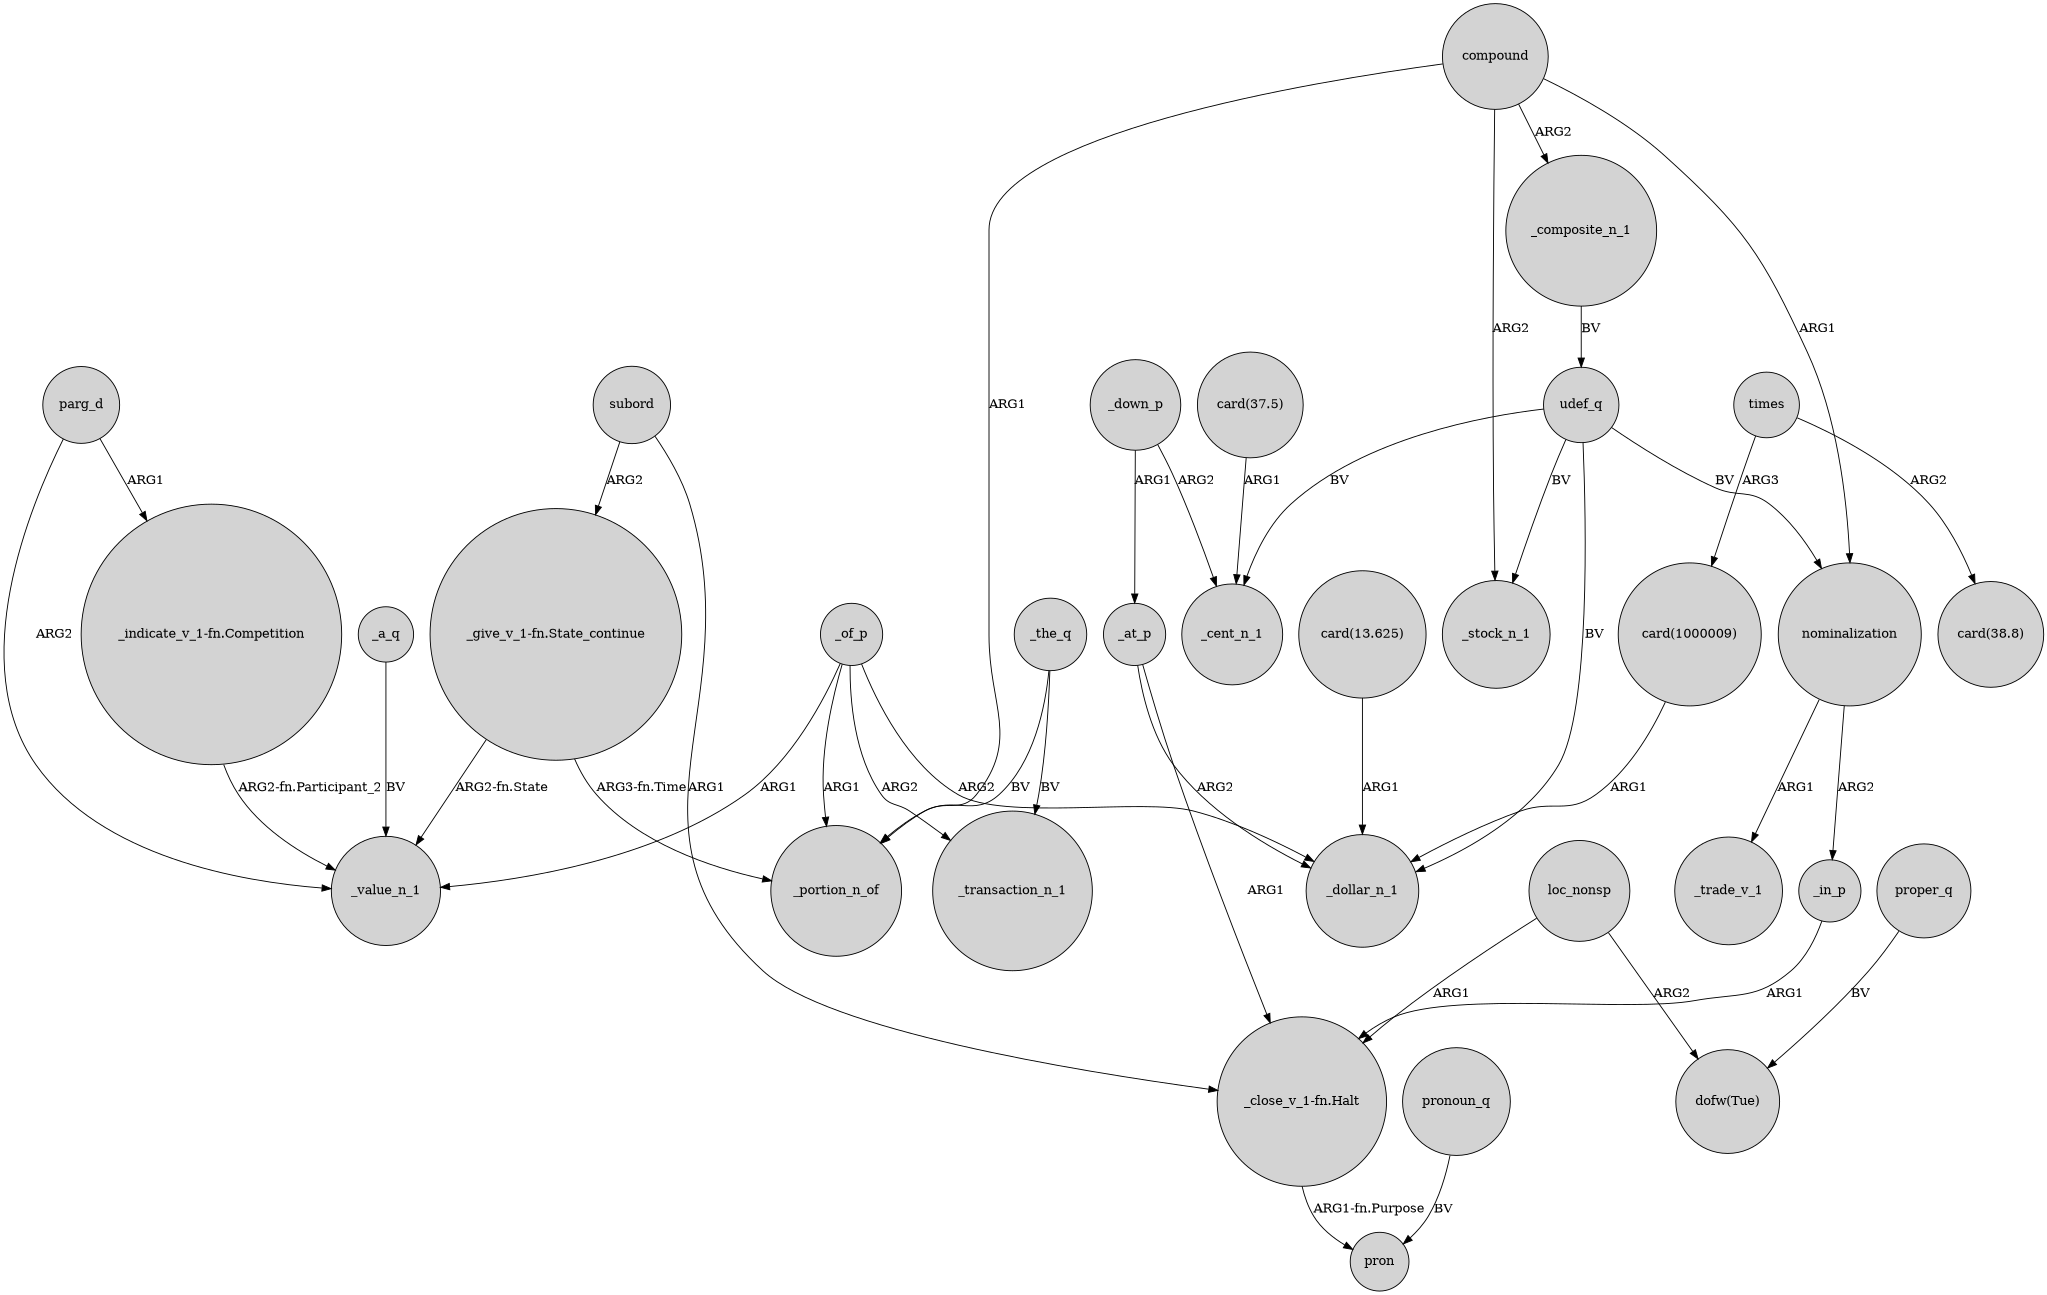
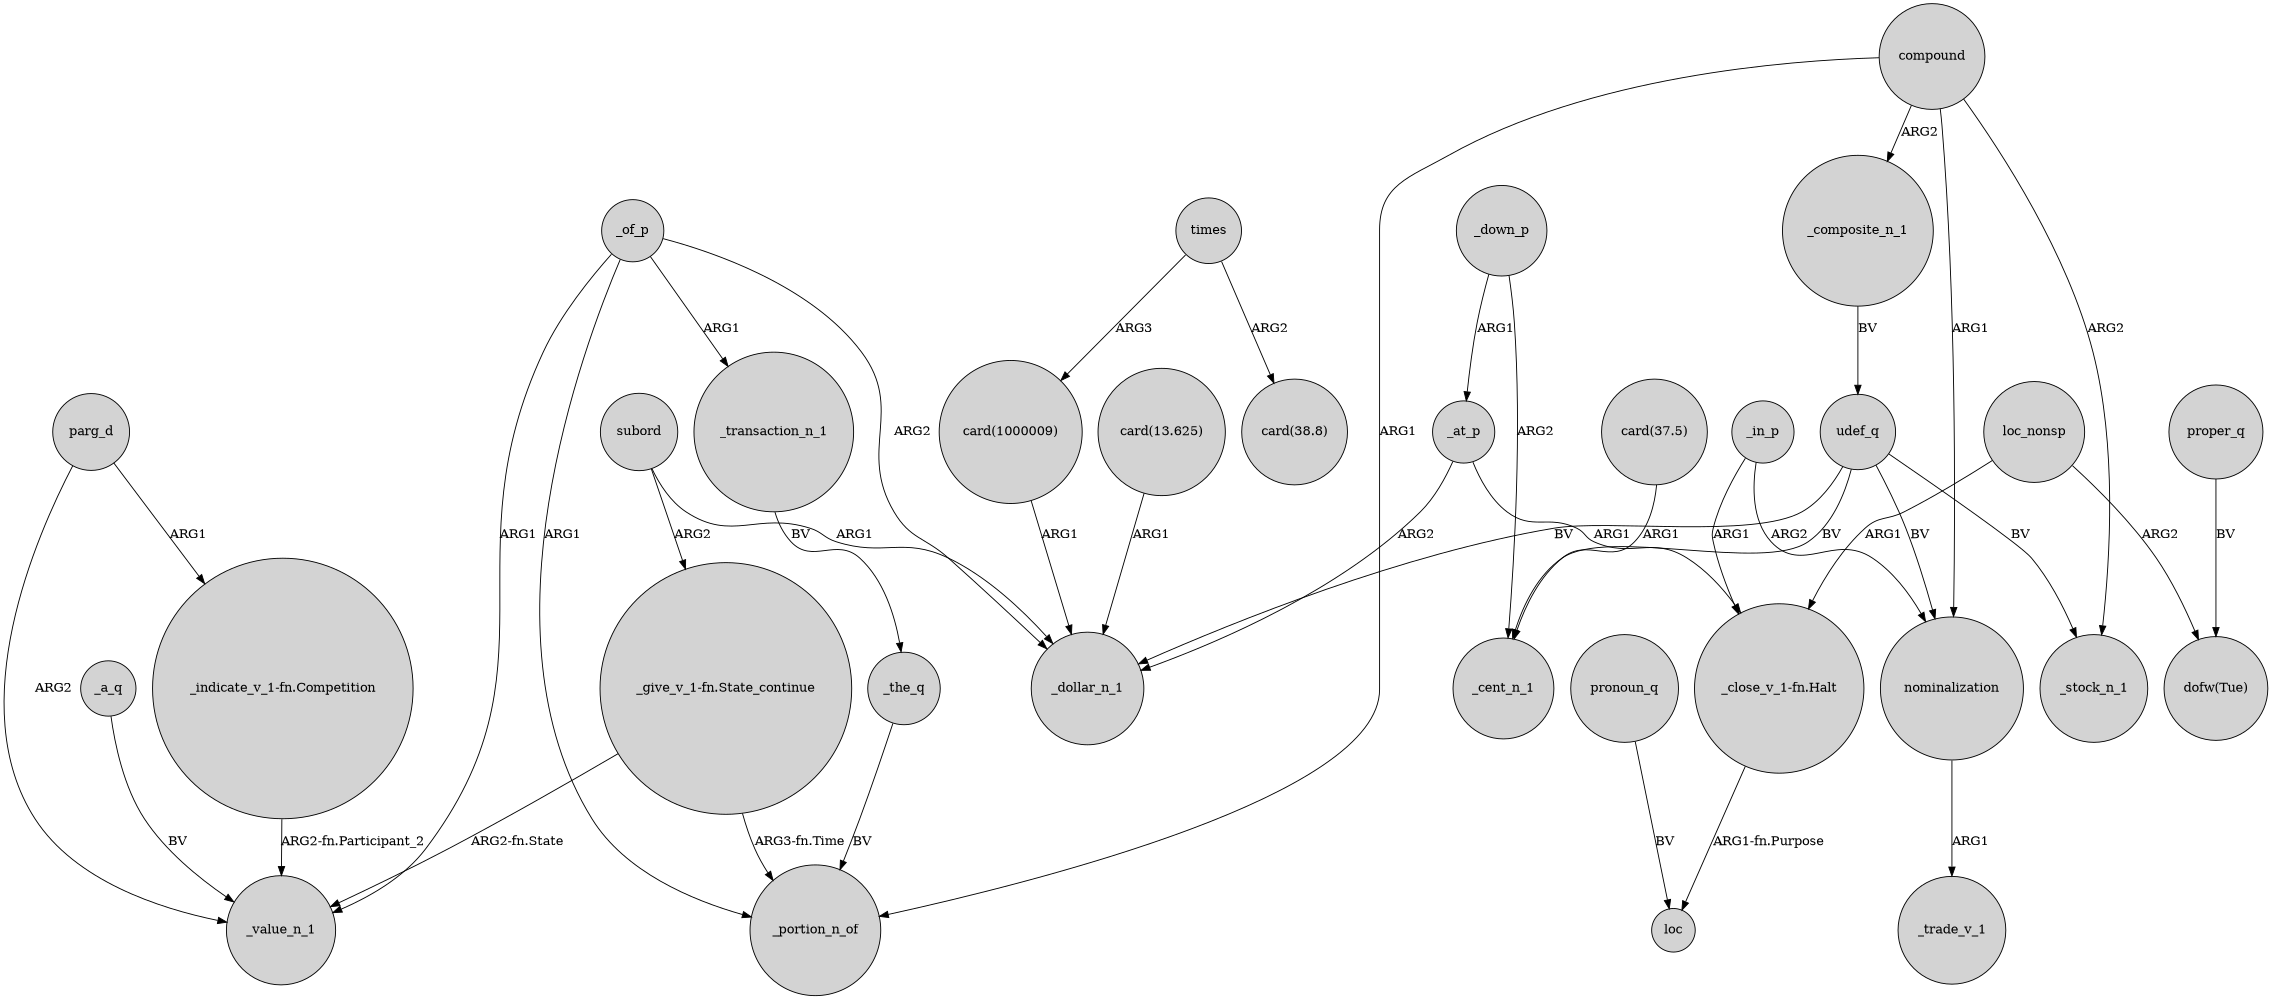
(1046, 738) -> (855, 555)
(1839, 778) -> (1816, 553)
(900, 788) -> (722, 329)
(729, 932) -> (850, 545)
(1380, 1262) -> (1673, 930)
